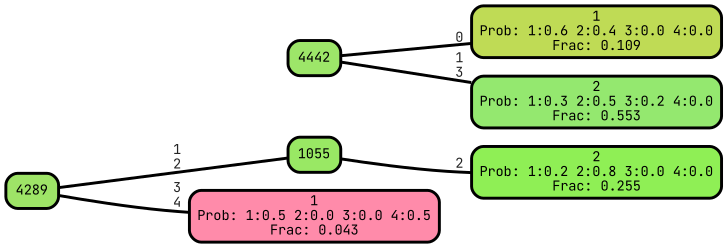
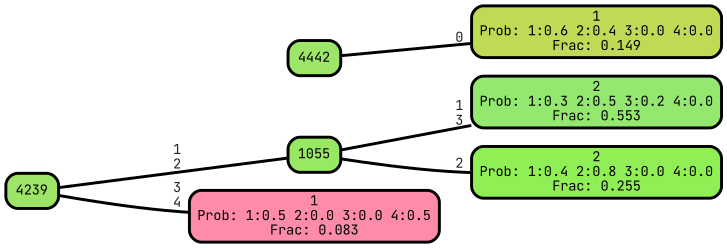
(597, 32) -> (597, 32)
(406, 72) -> (406, 138)
(597, 172) -> (597, 172)
(32, 191) -> (32, 191)
(314, 216) -> (314, 216)
